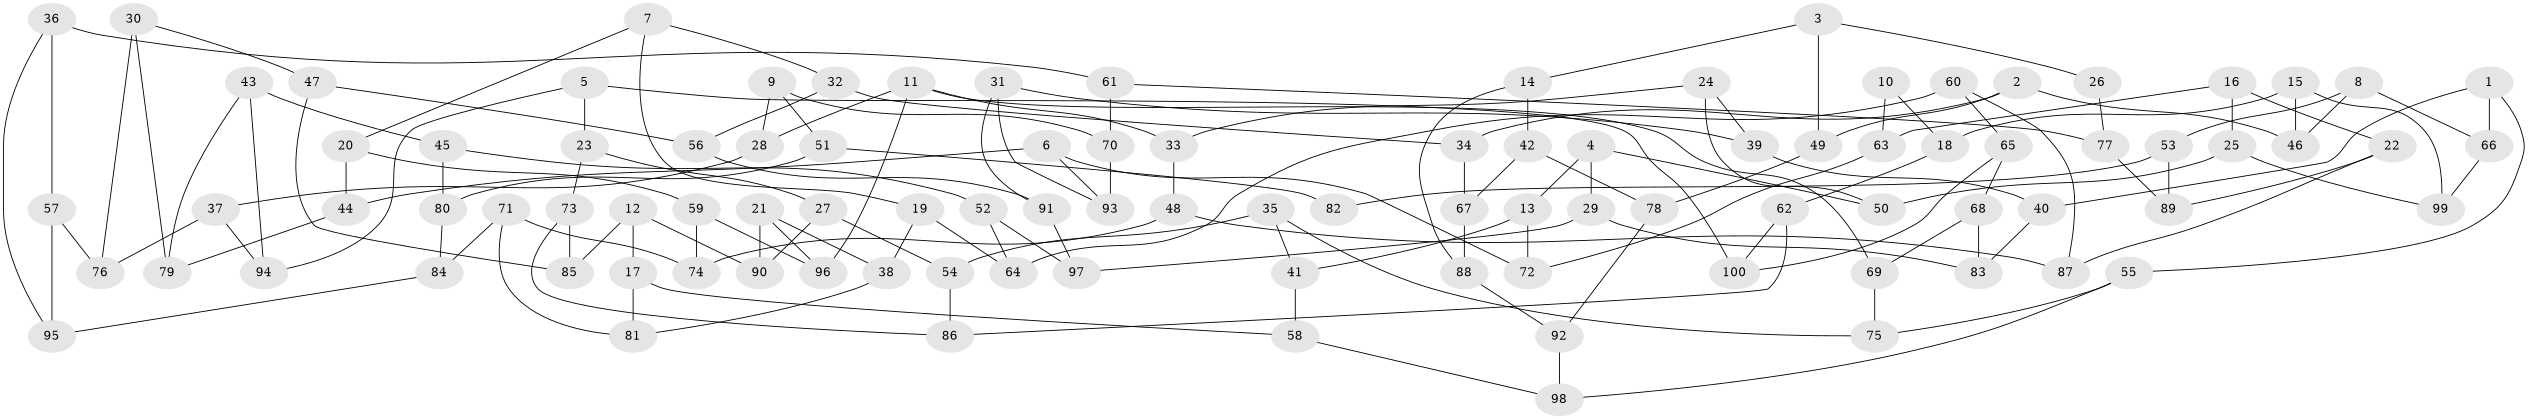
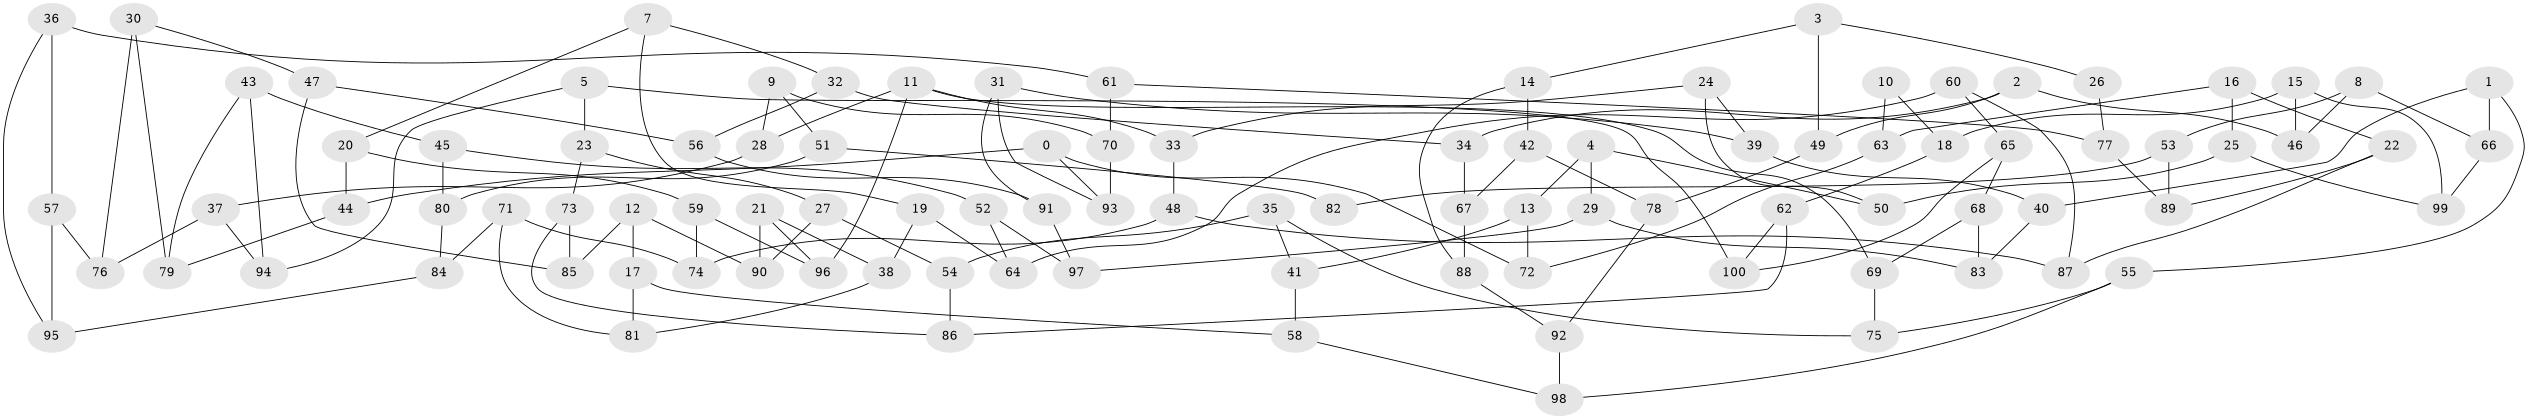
(1047, 146) -> (1047, 146)
